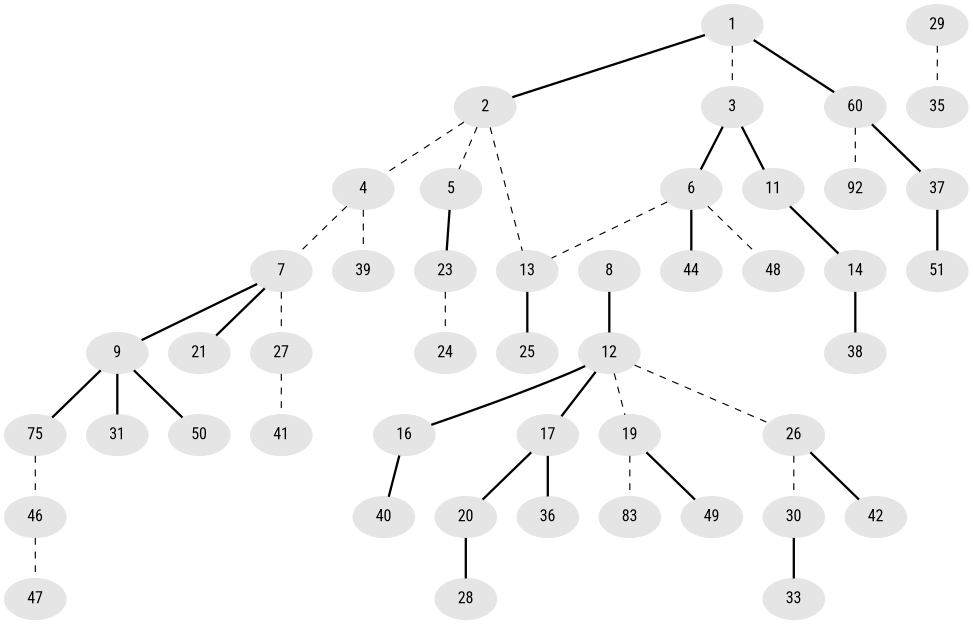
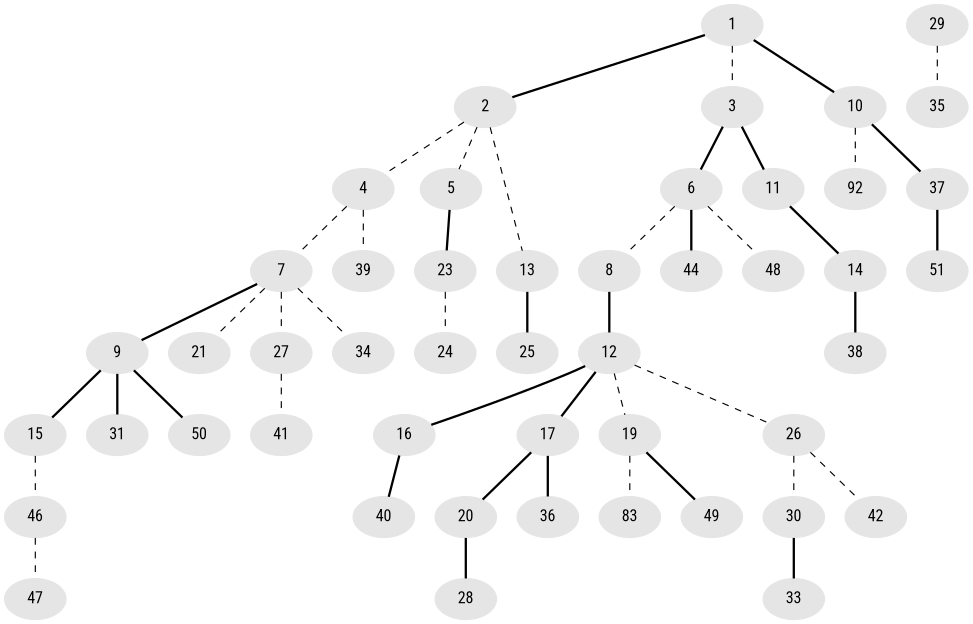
(855, 107) -> (855, 107)
(609, 230) -> (650, 230)
(240, 312) -> (240, 312)
none -> (363, 353)
(35, 435) -> (35, 435)
(835, 476) -> (835, 476)
